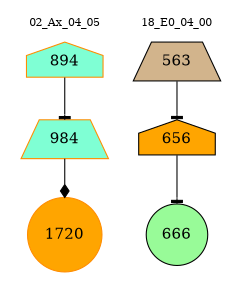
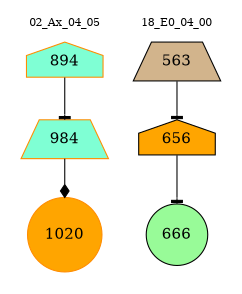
(65, 235) -> (65, 235)
